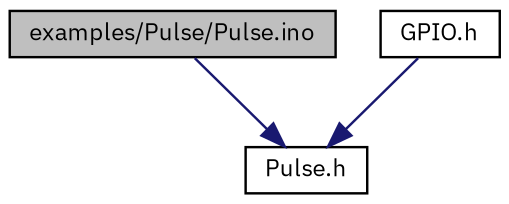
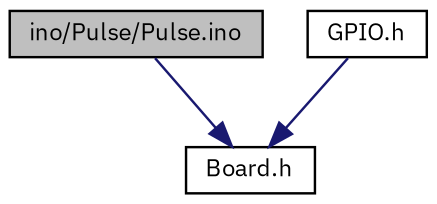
(173, 34) -> (136, 34)
(306, 170) -> (250, 170)
